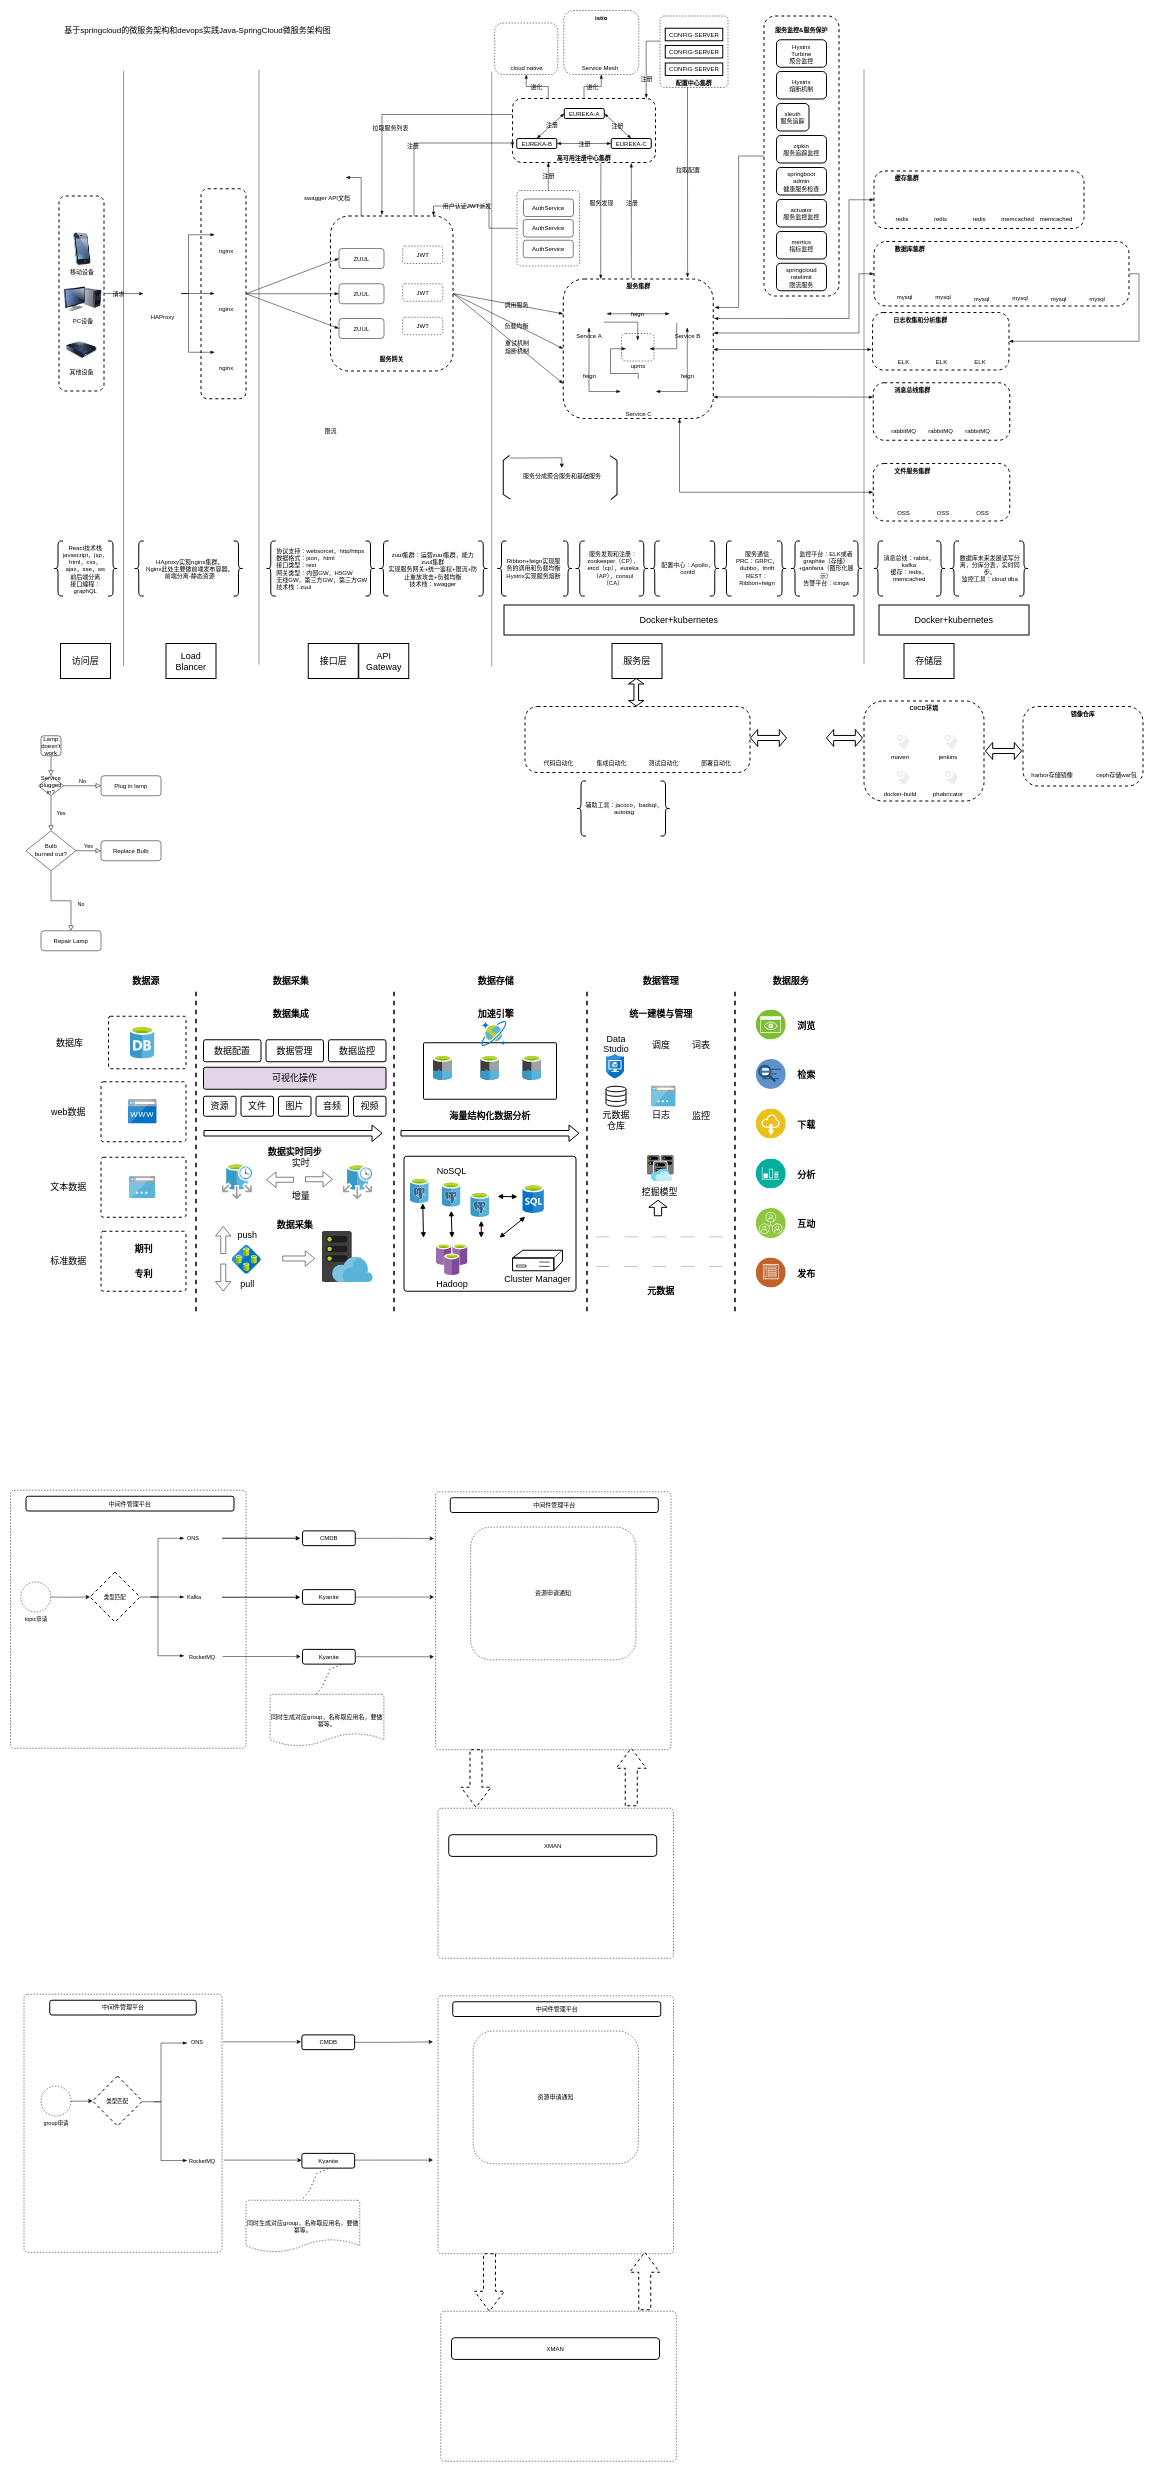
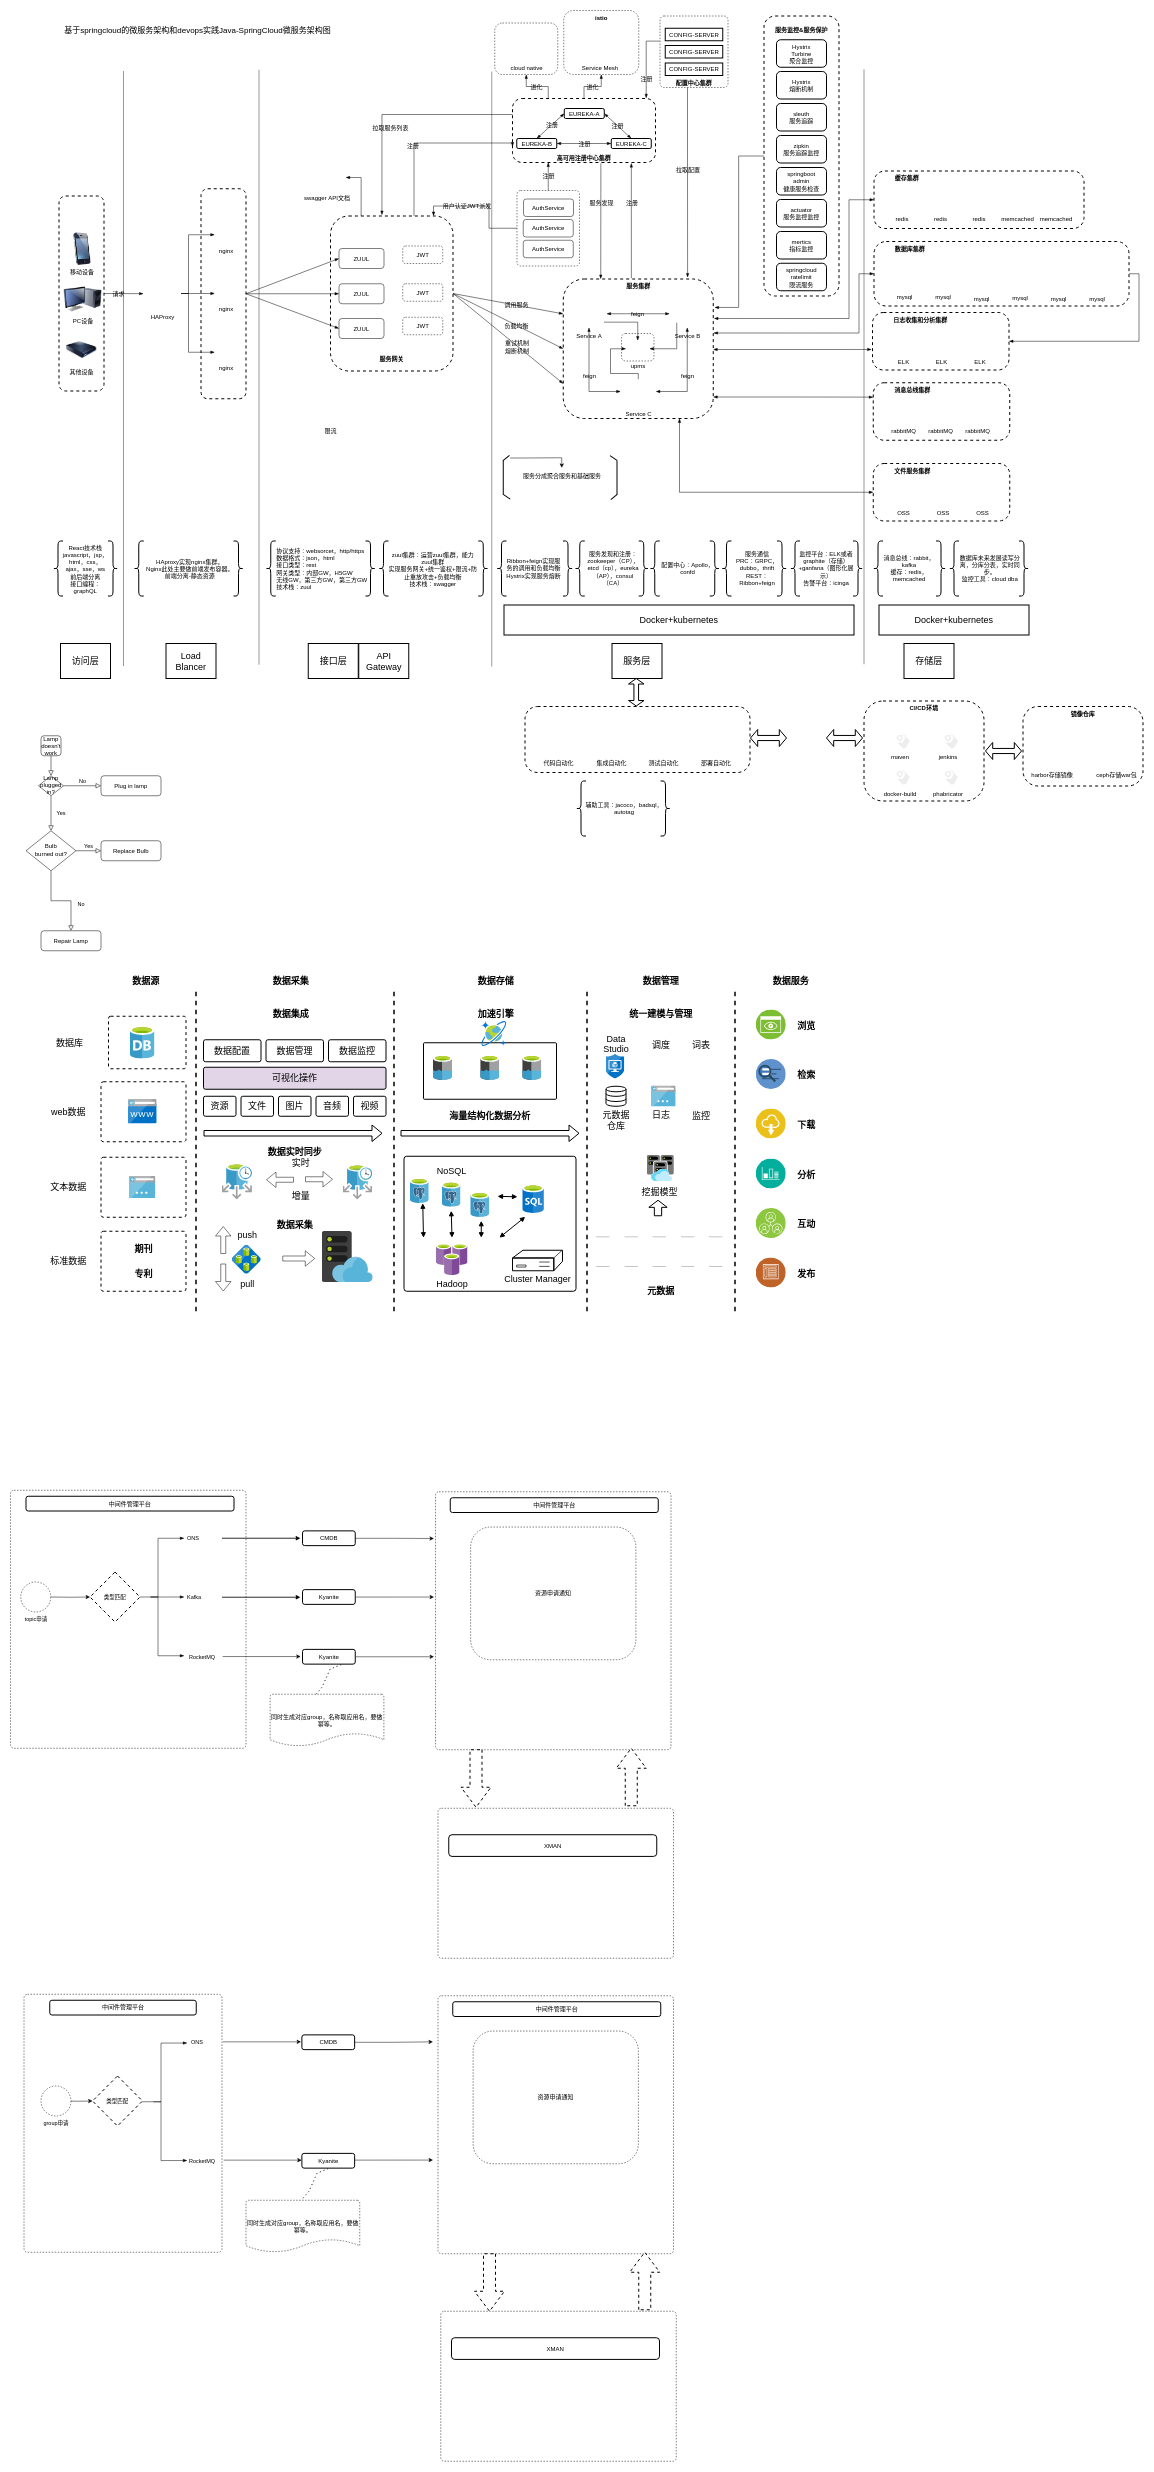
(793, 117) -> (801, 117)
(51, 785) -> (51, 785)
